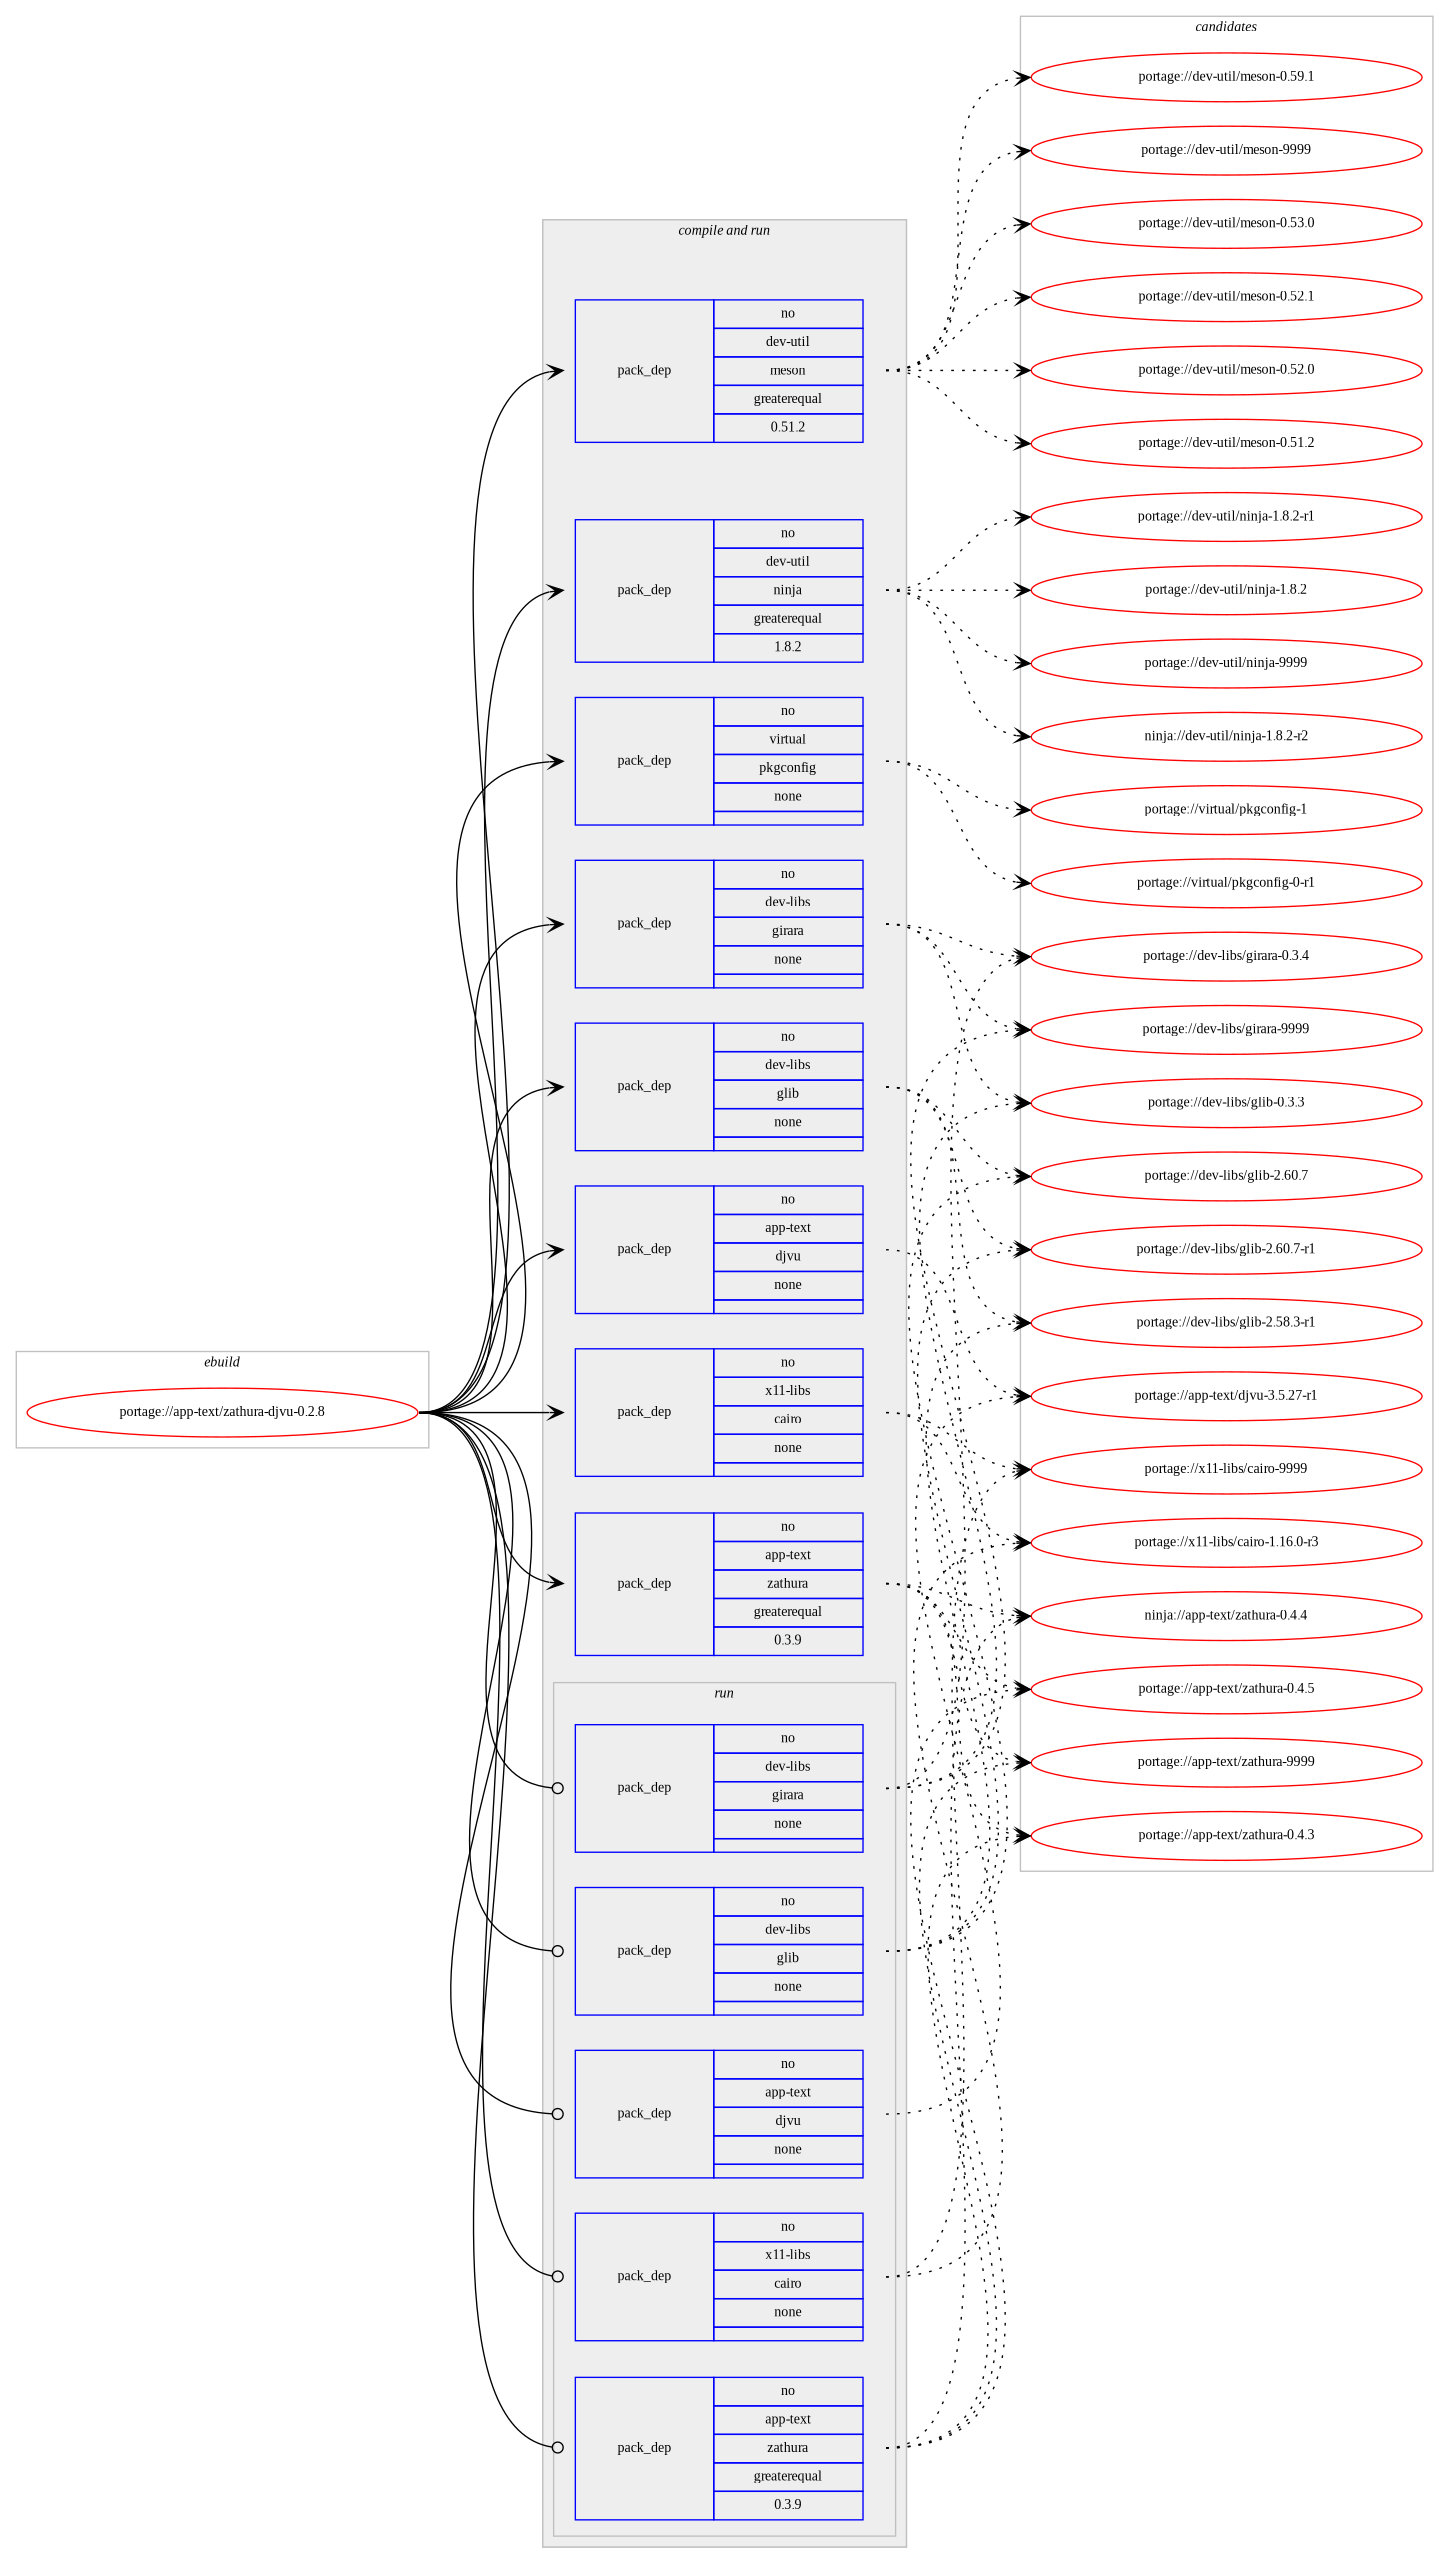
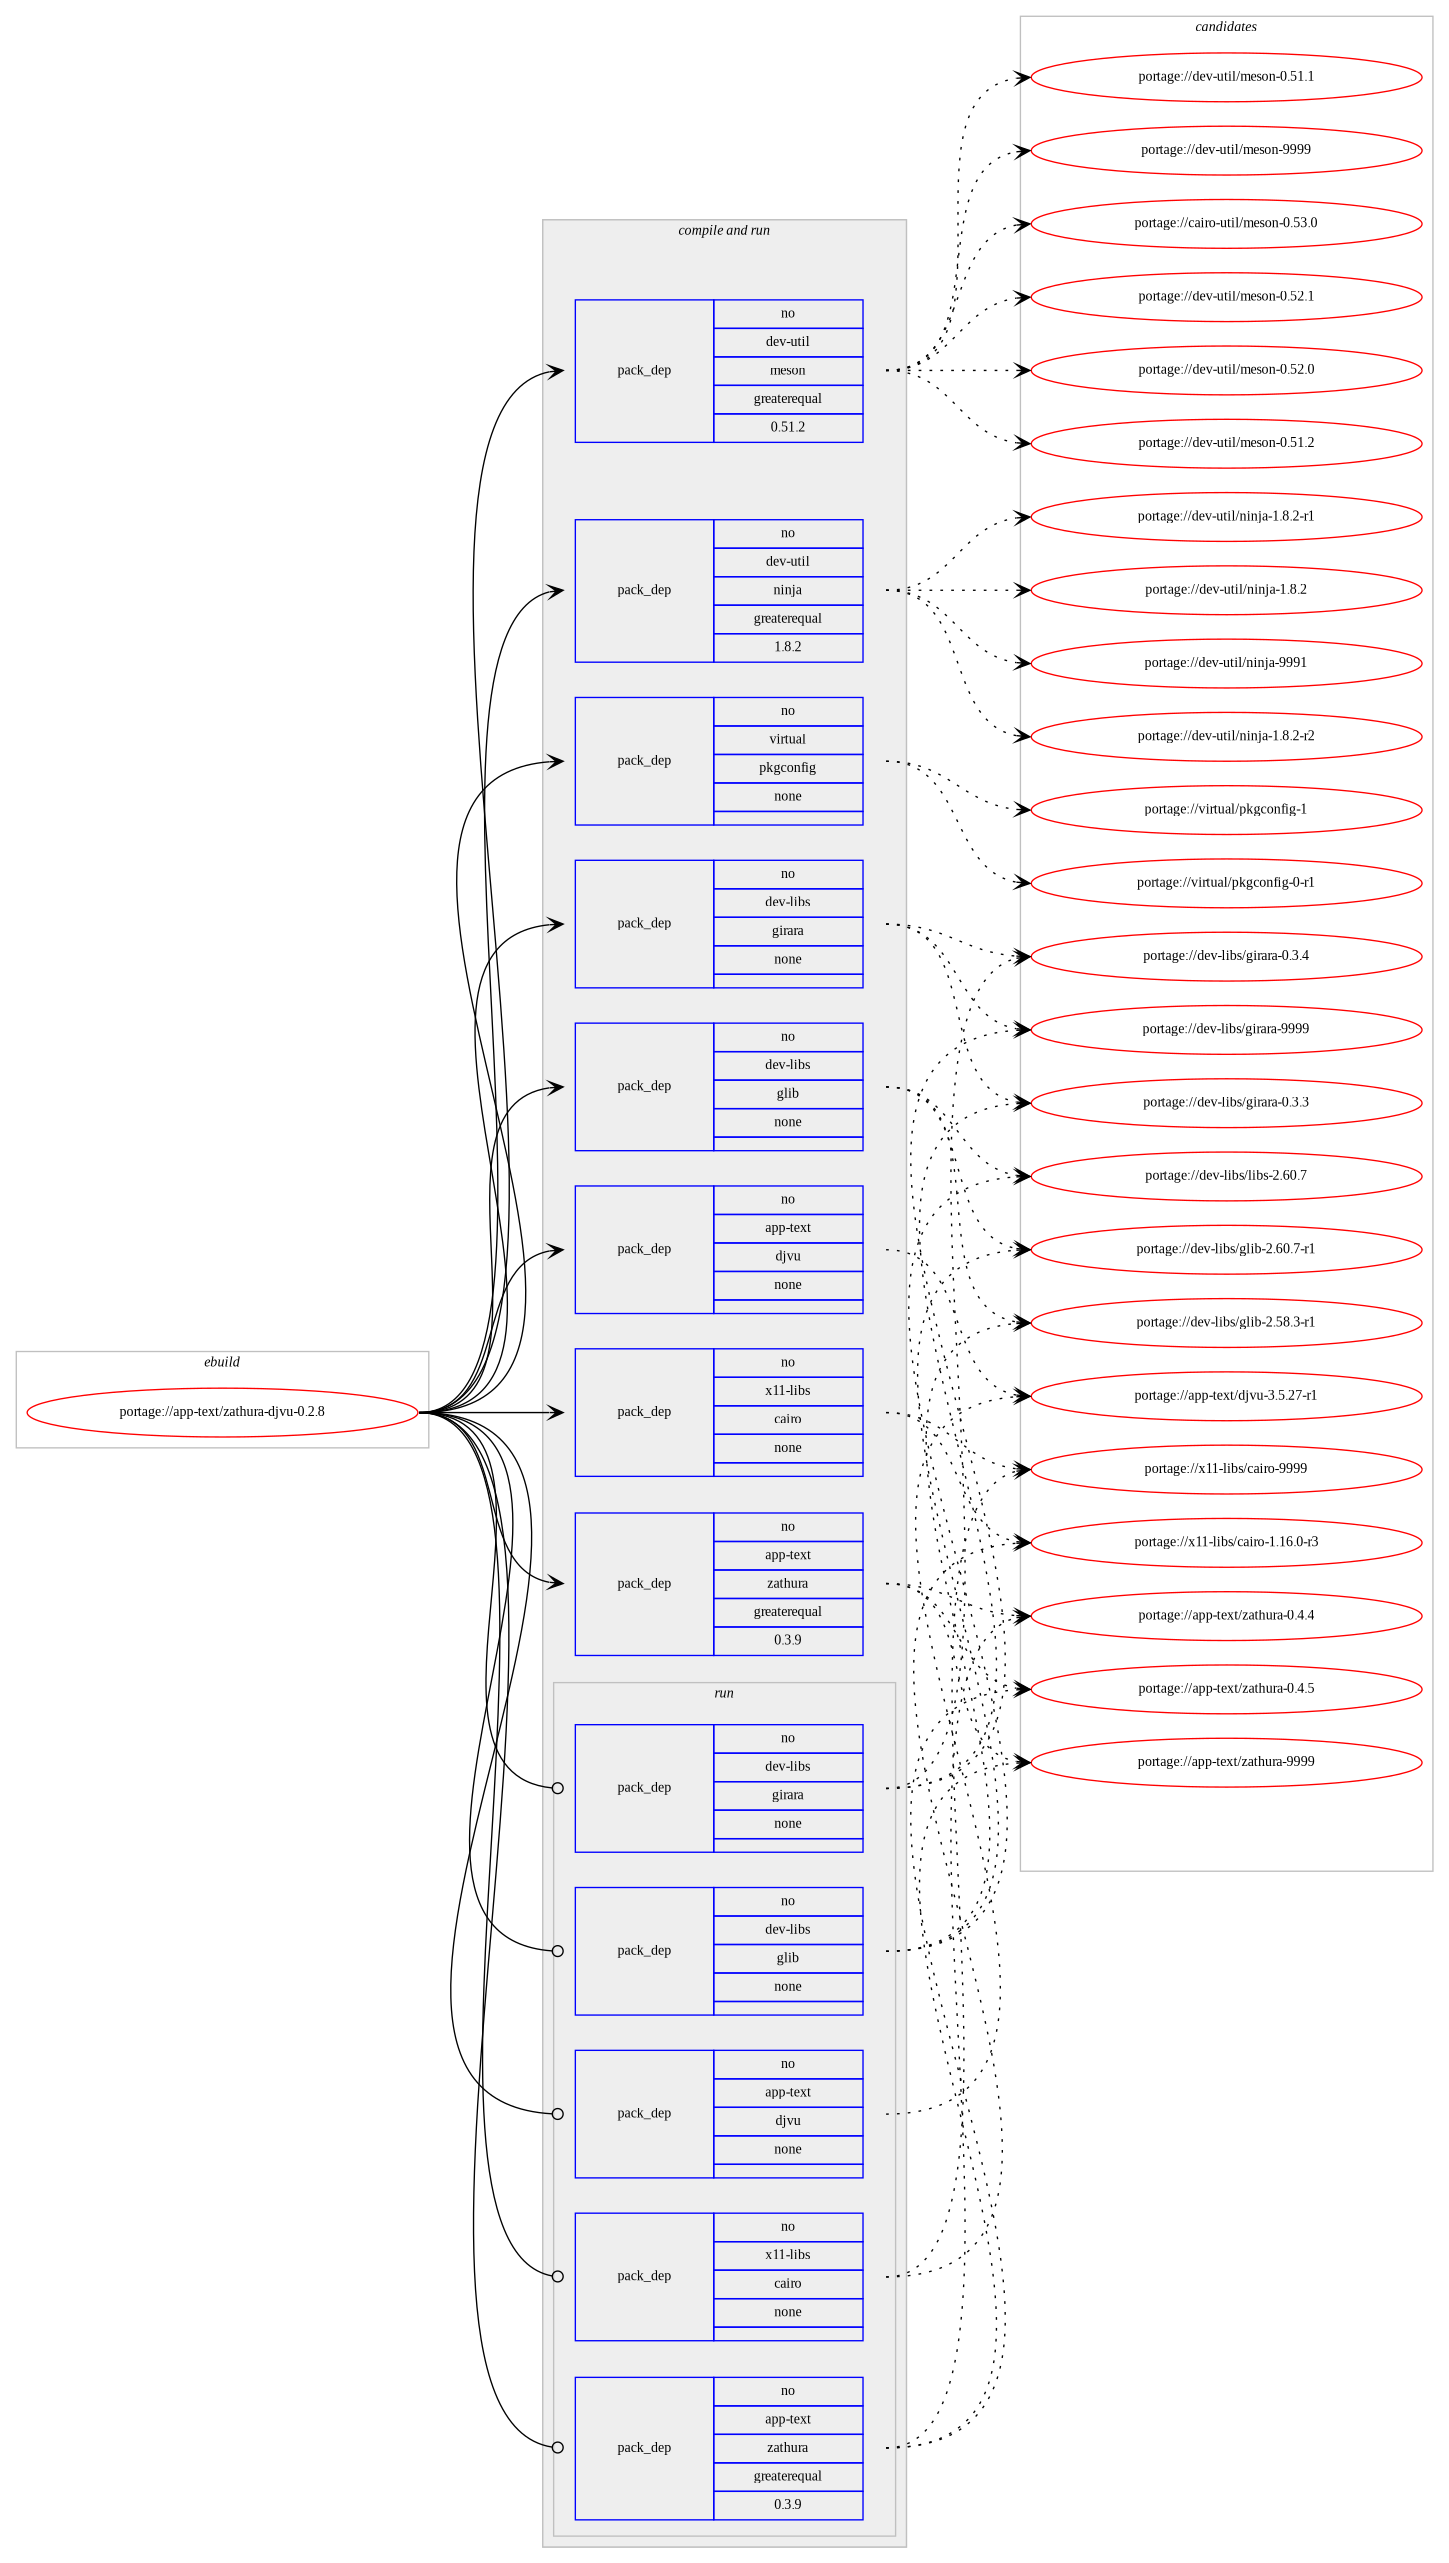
(1227, 77) -> (1227, 77)
(1227, 224) -> (1227, 224)
(1227, 664) -> (1227, 664)
(1227, 737) -> (1227, 737)
(1227, 1103) -> (1227, 1103)
(1227, 1176) -> (1227, 1176)
(1227, 1616) -> (1227, 1616)
(1227, 1836) -> none
